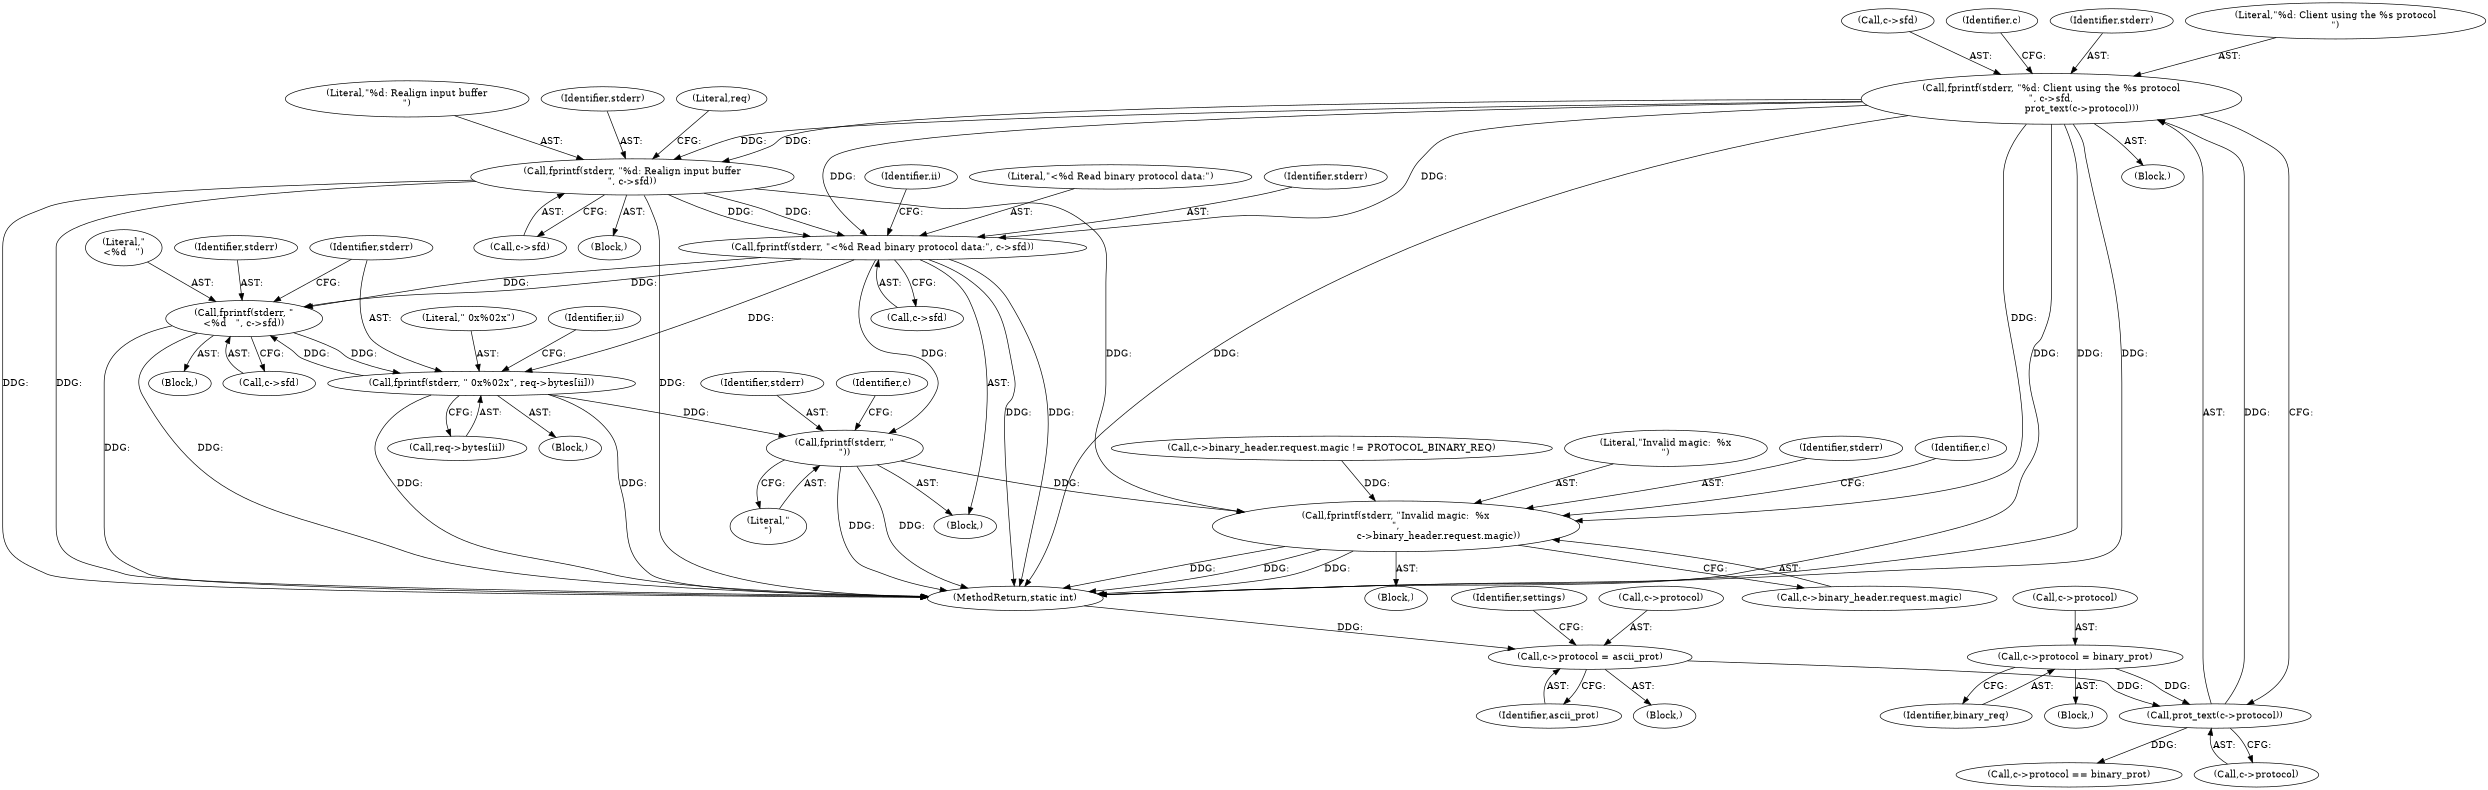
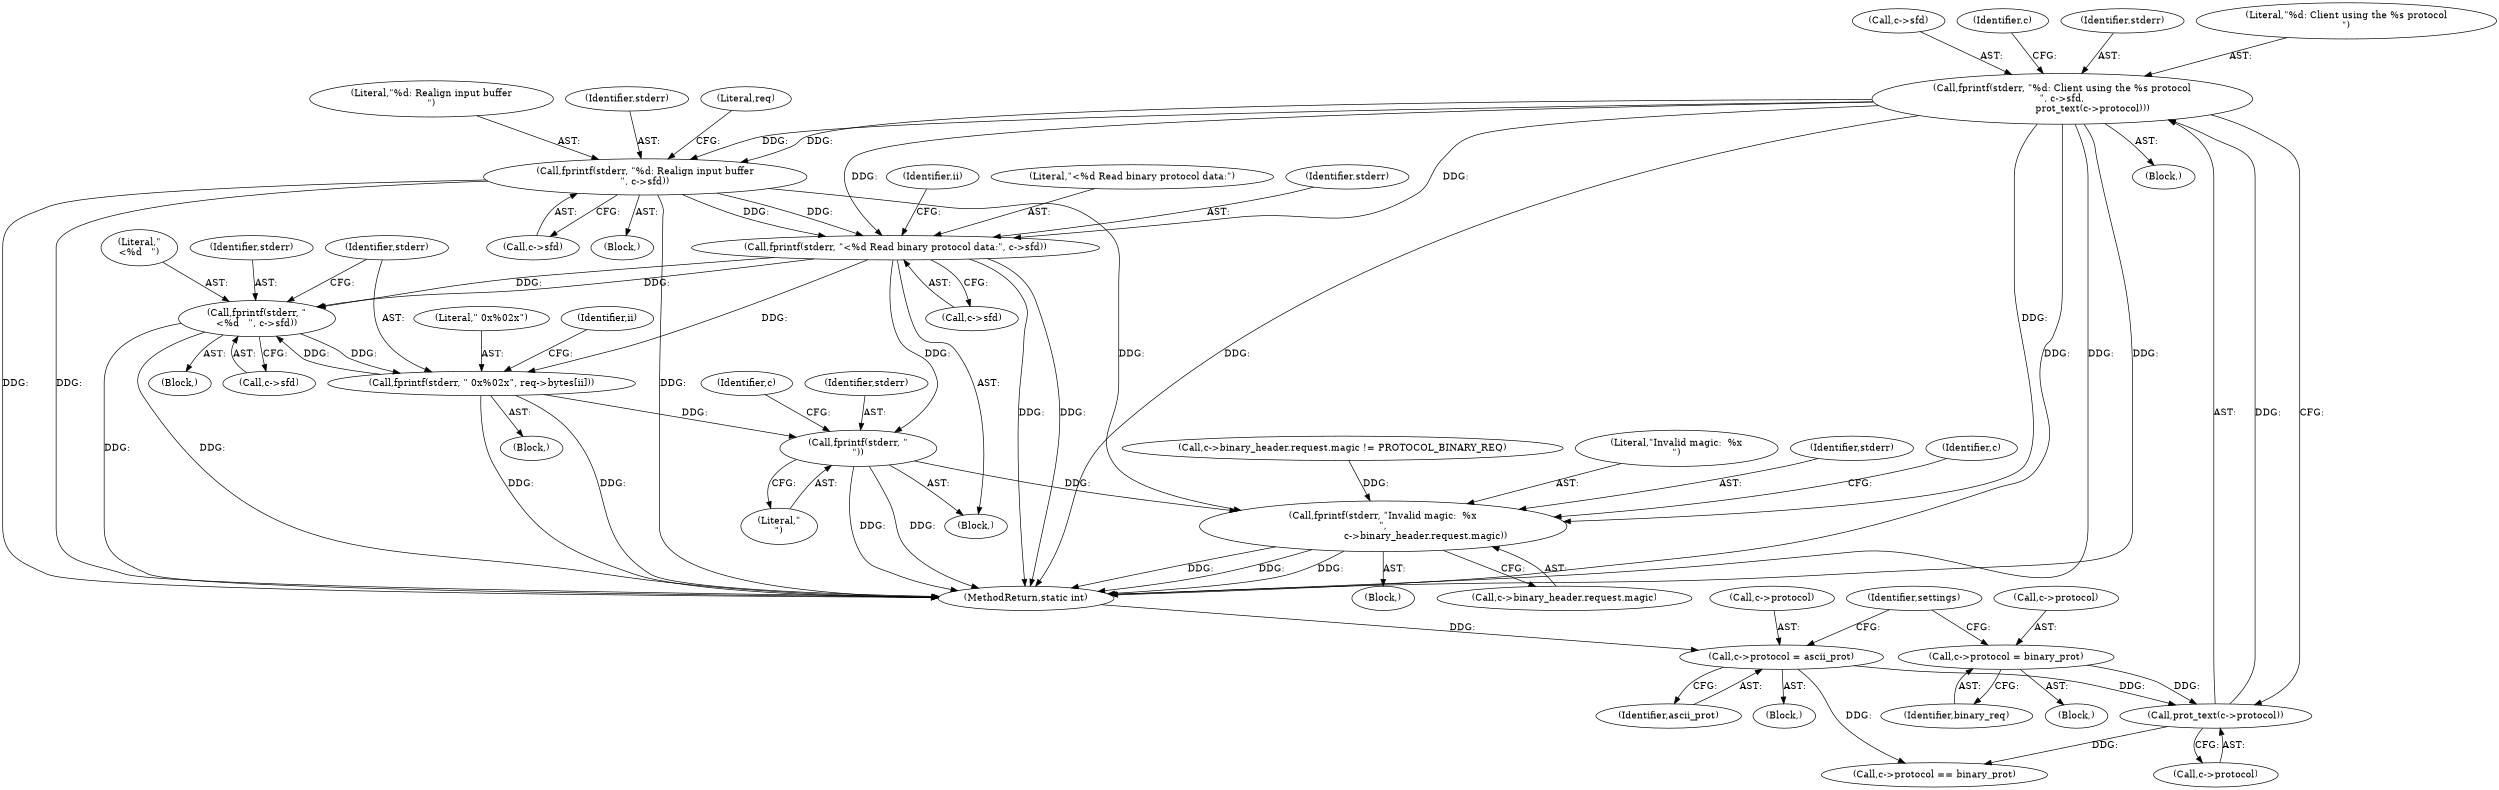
(457, 448) -> none
none -> (1957, 626)
none -> (1841, 723)
